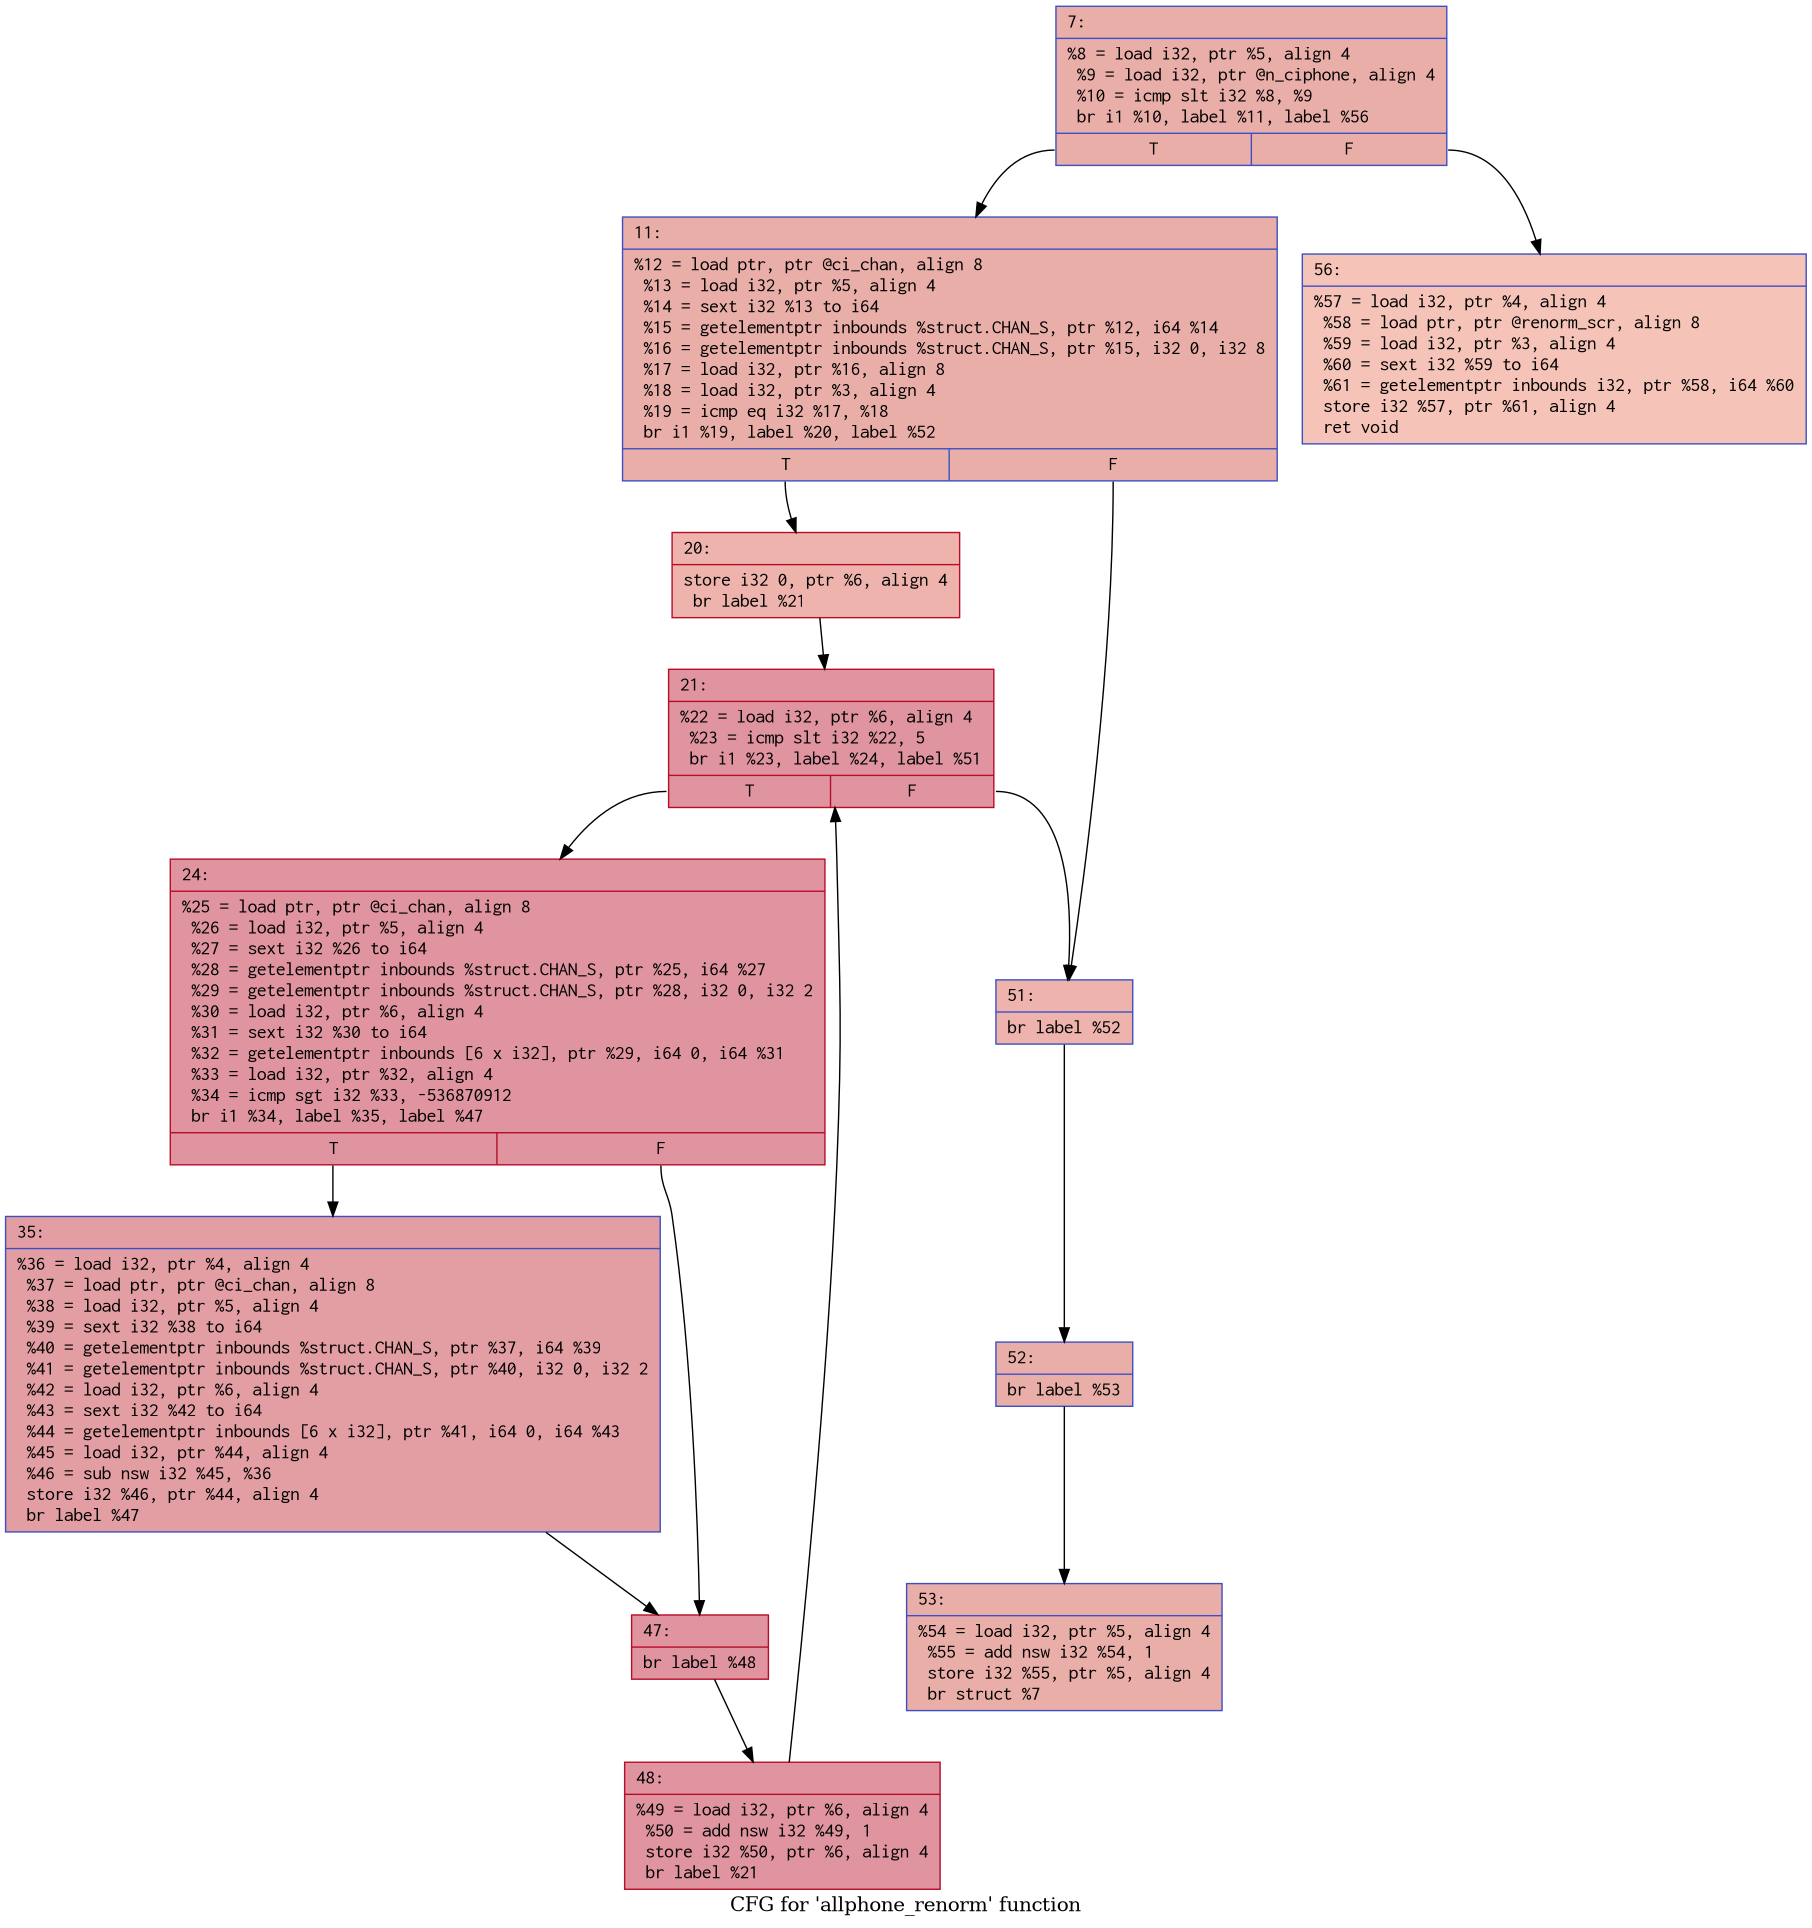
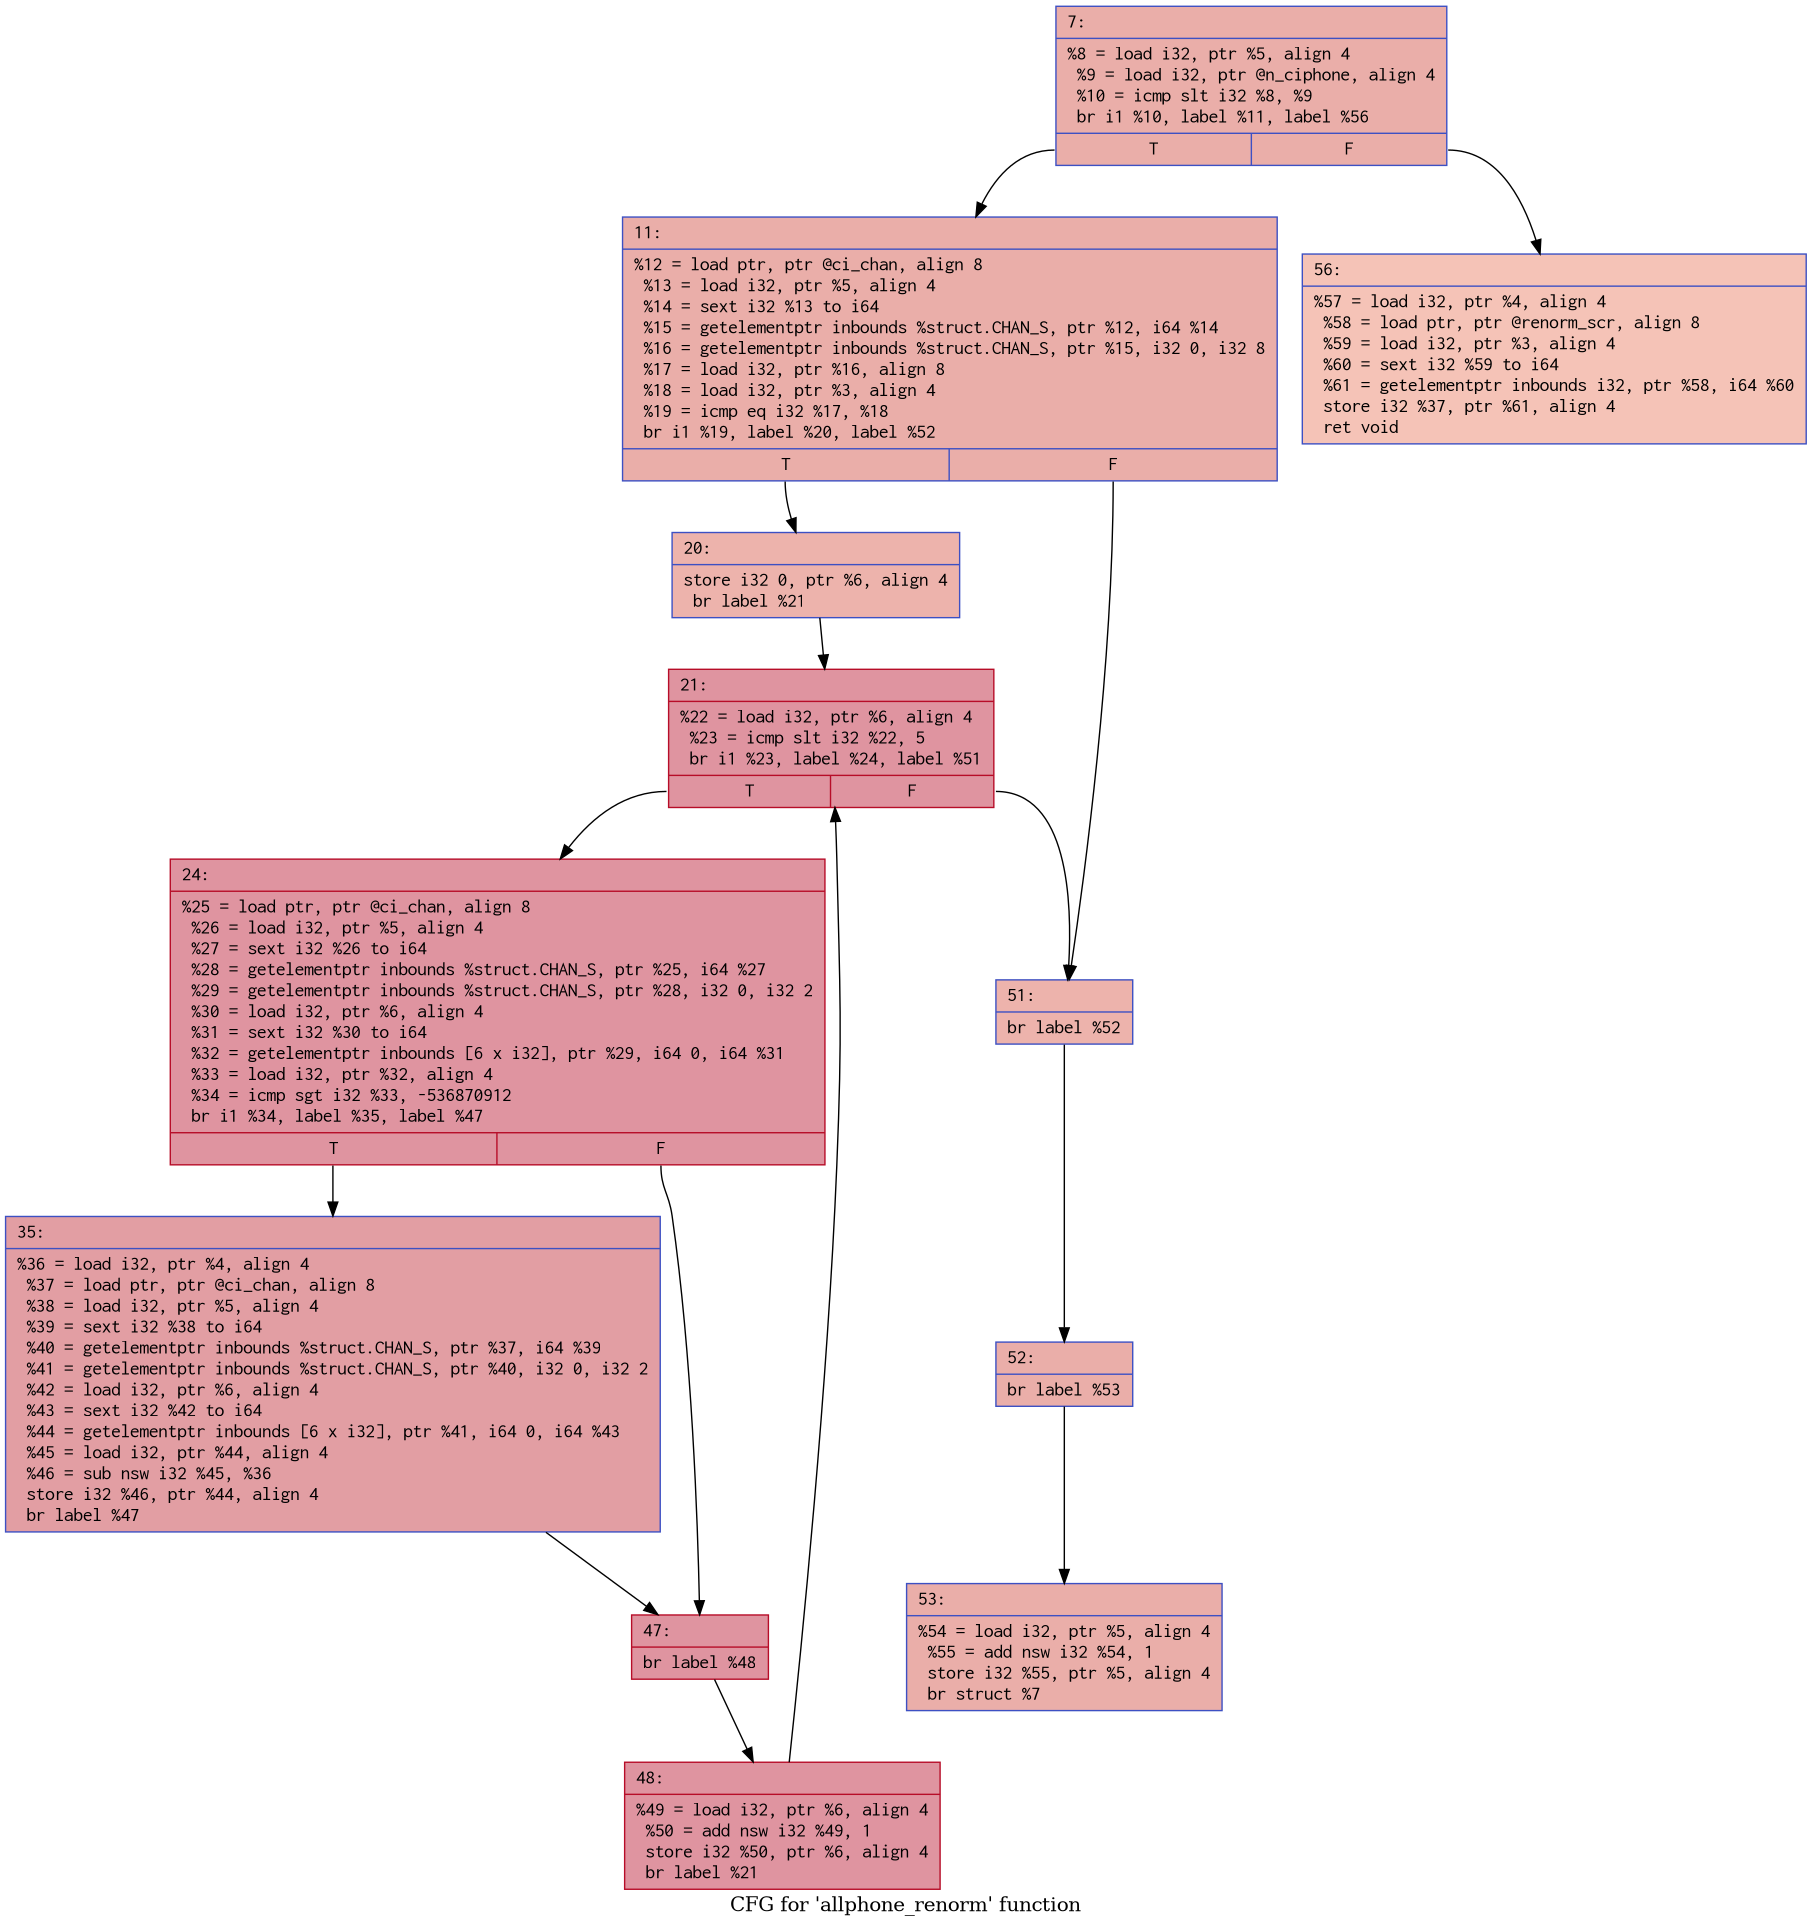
(1465, 406) -> (1465, 406)
(816, 575) -> (816, 575)
